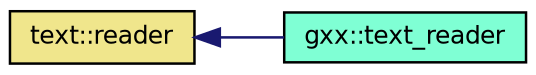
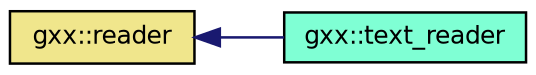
(102, 37) -> (102, 37)
